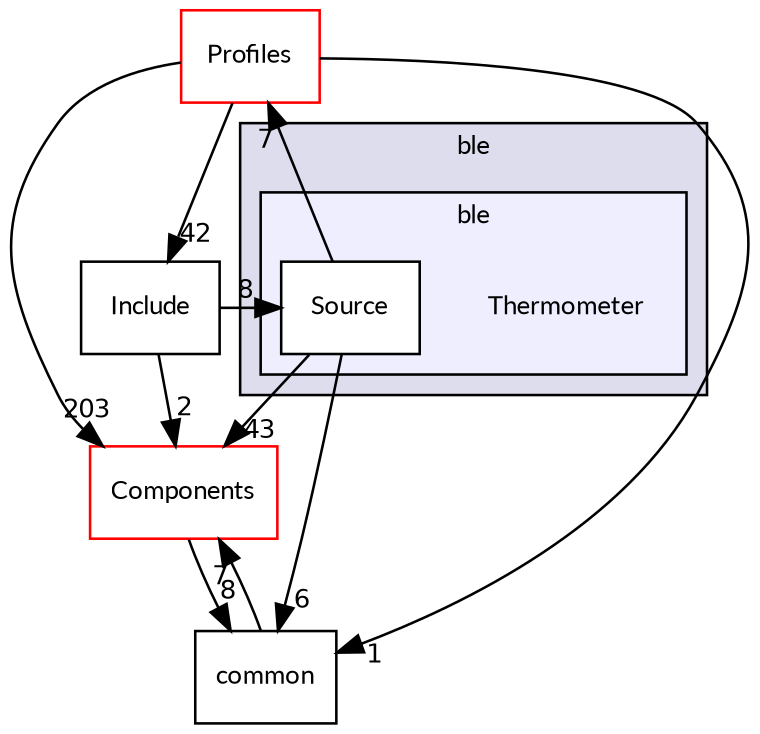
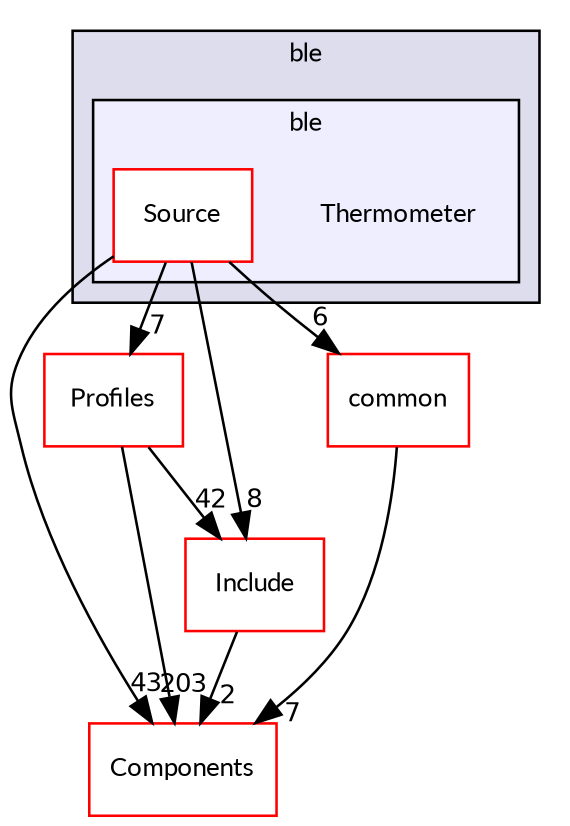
(745, 276) -> none
(150, 308) -> (255, 585)
(238, 308) -> (216, 388)
(350, 308) -> (183, 215)
(203, 574) -> none
(266, 677) -> (398, 400)
